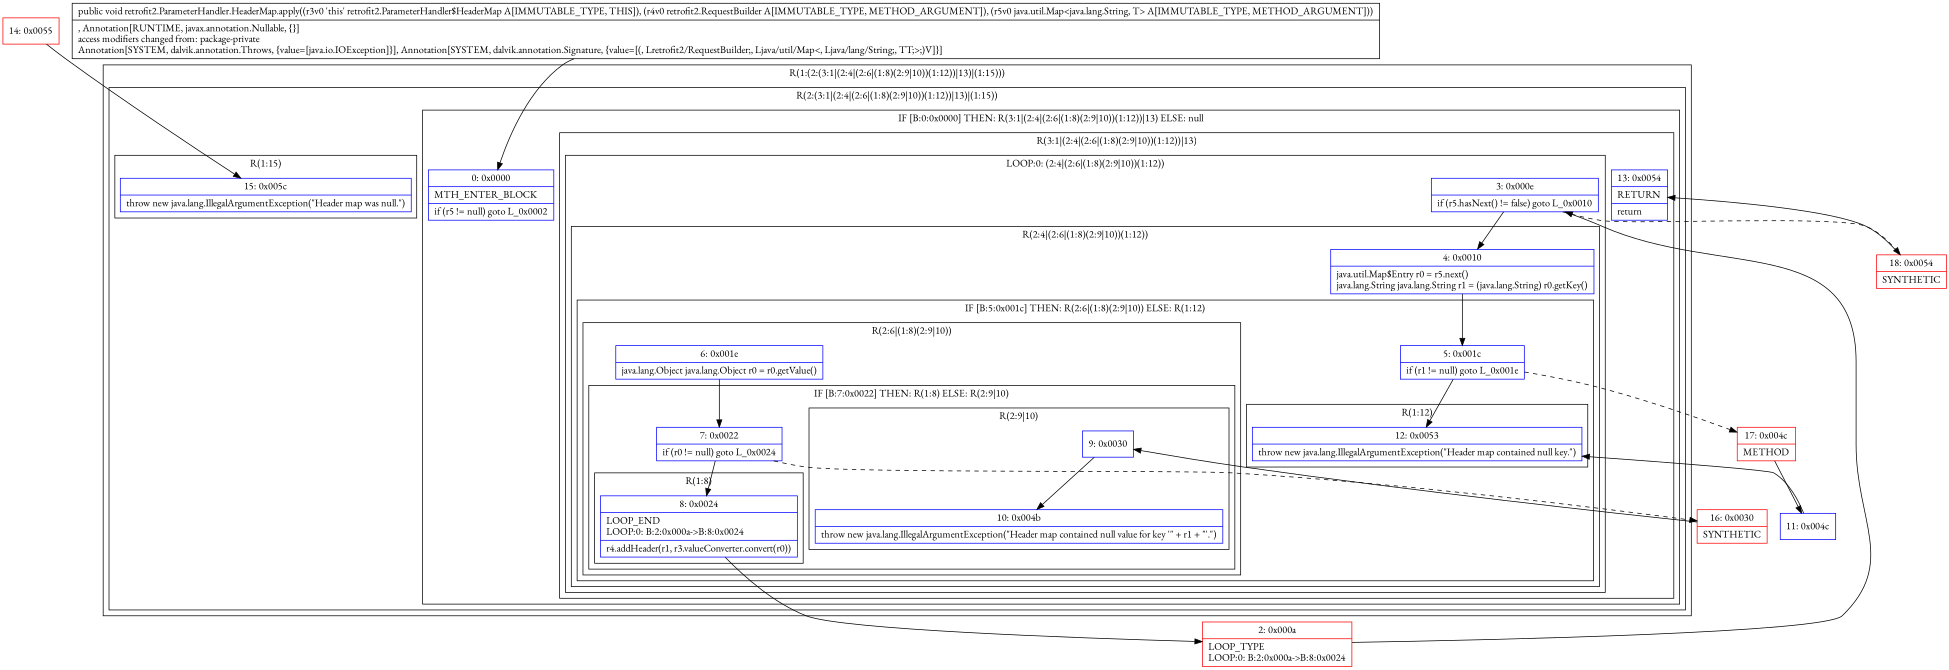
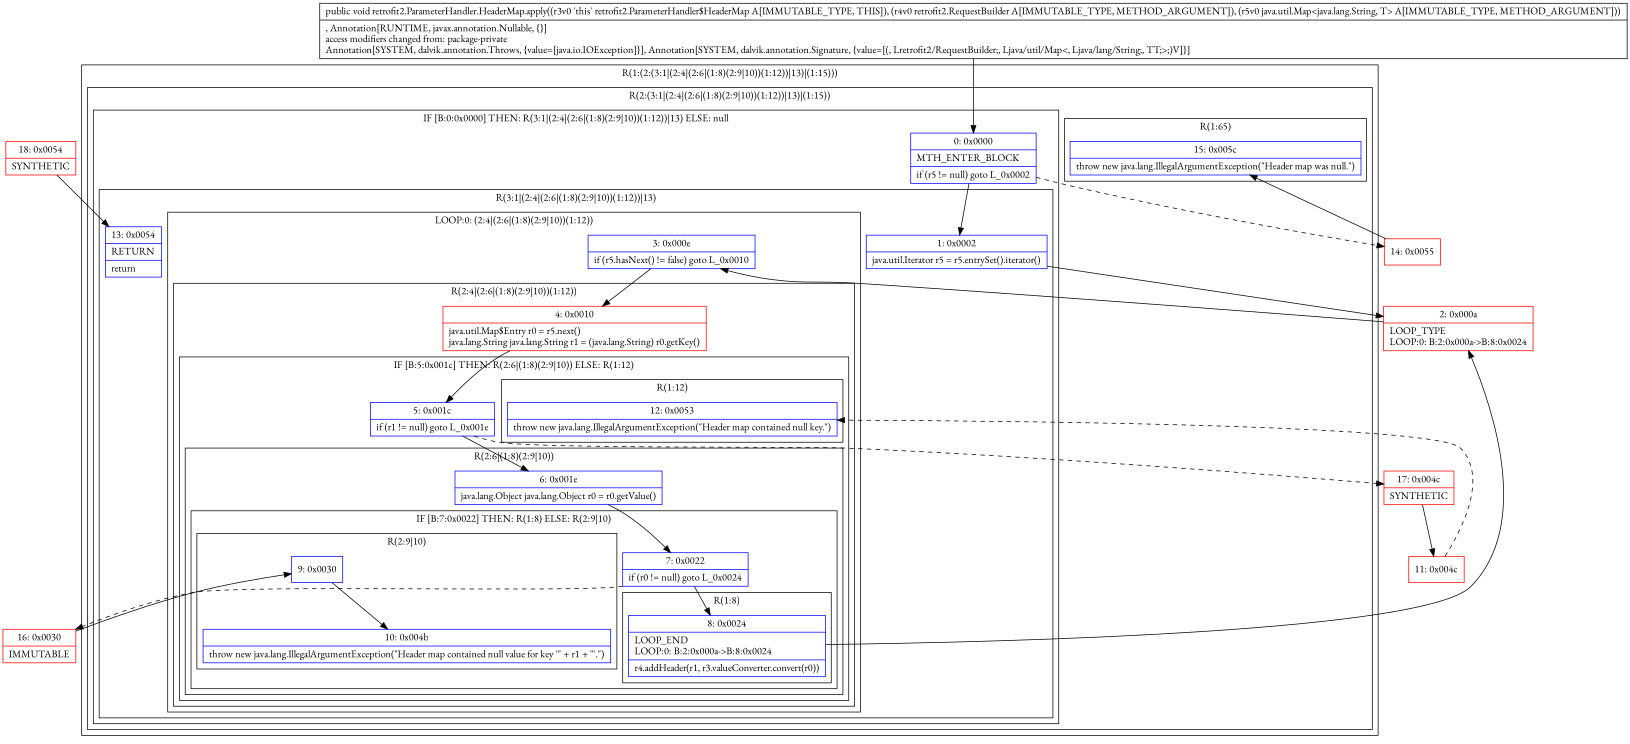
(266, 164) -> (1216, 127)
none -> (1206, 214)
(1733, 221) -> none
none -> (957, 252)
(1462, 272) -> (575, 328)
(1442, 399) -> (494, 453)
(1766, 452) -> (1419, 496)
(1707, 466) -> (1212, 426)
(1808, 526) -> (1436, 569)
(1732, 534) -> (39, 654)
